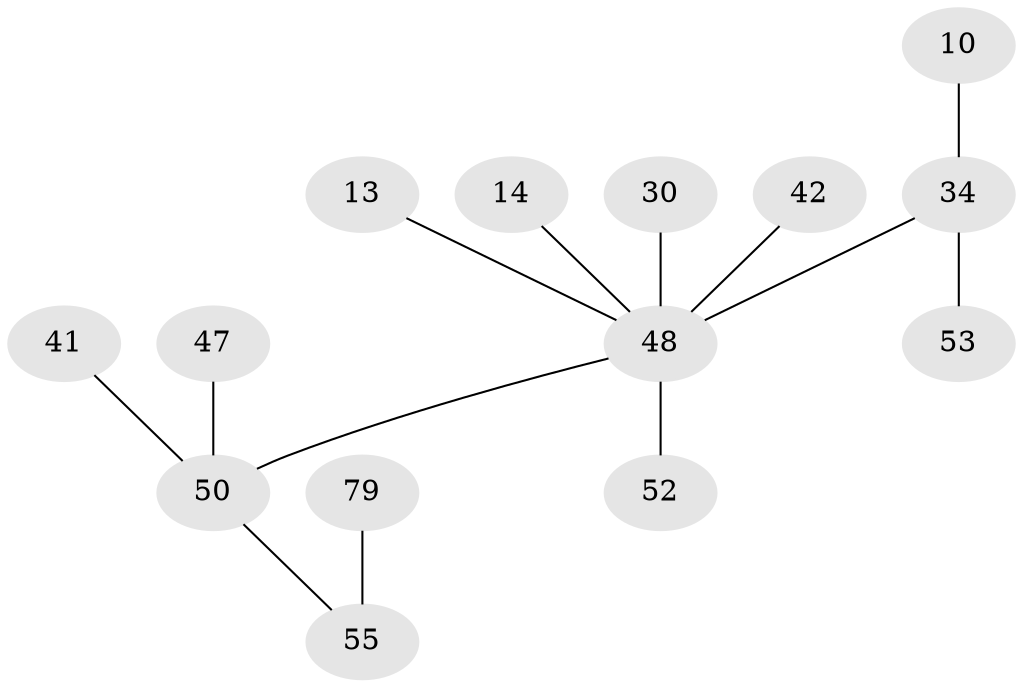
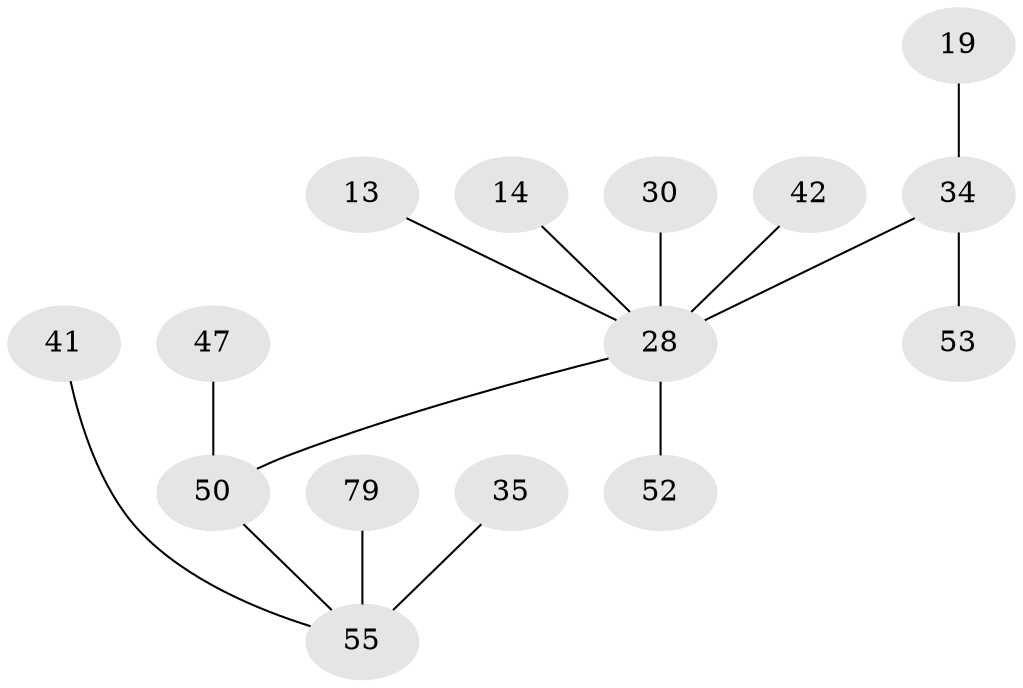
(959, 46) -> (959, 46)
(661, 344) -> (661, 344)
(139, 418) -> (151, 542)
none -> (511, 493)
